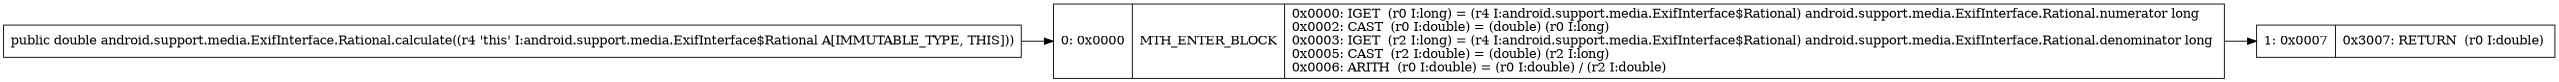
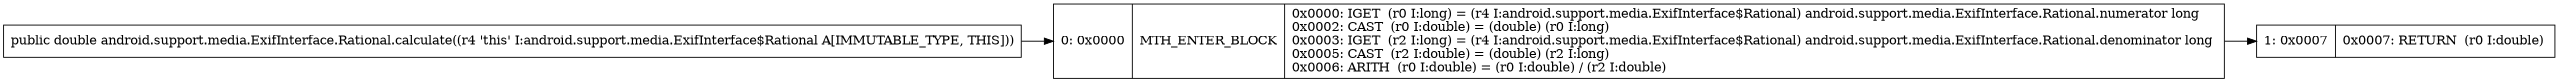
(2445, 41) -> (2445, 41)
